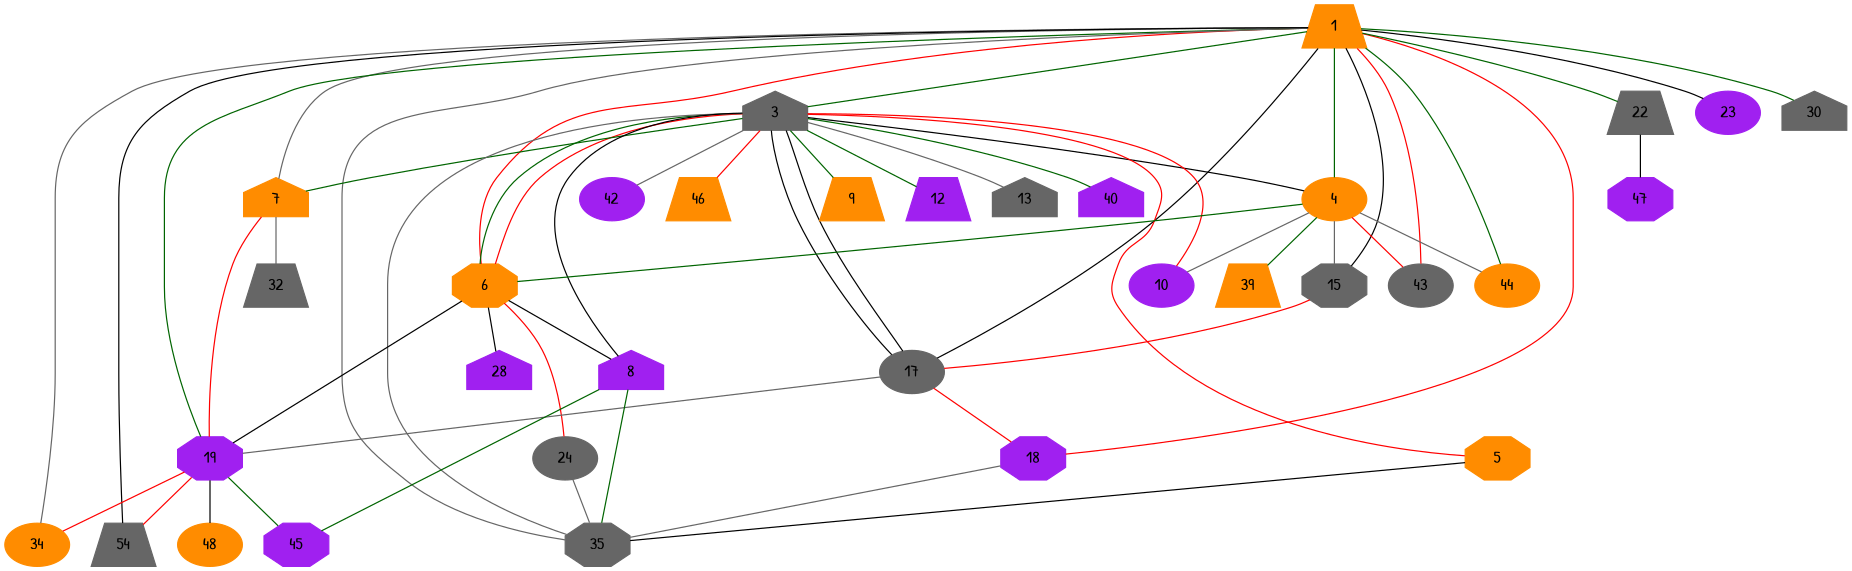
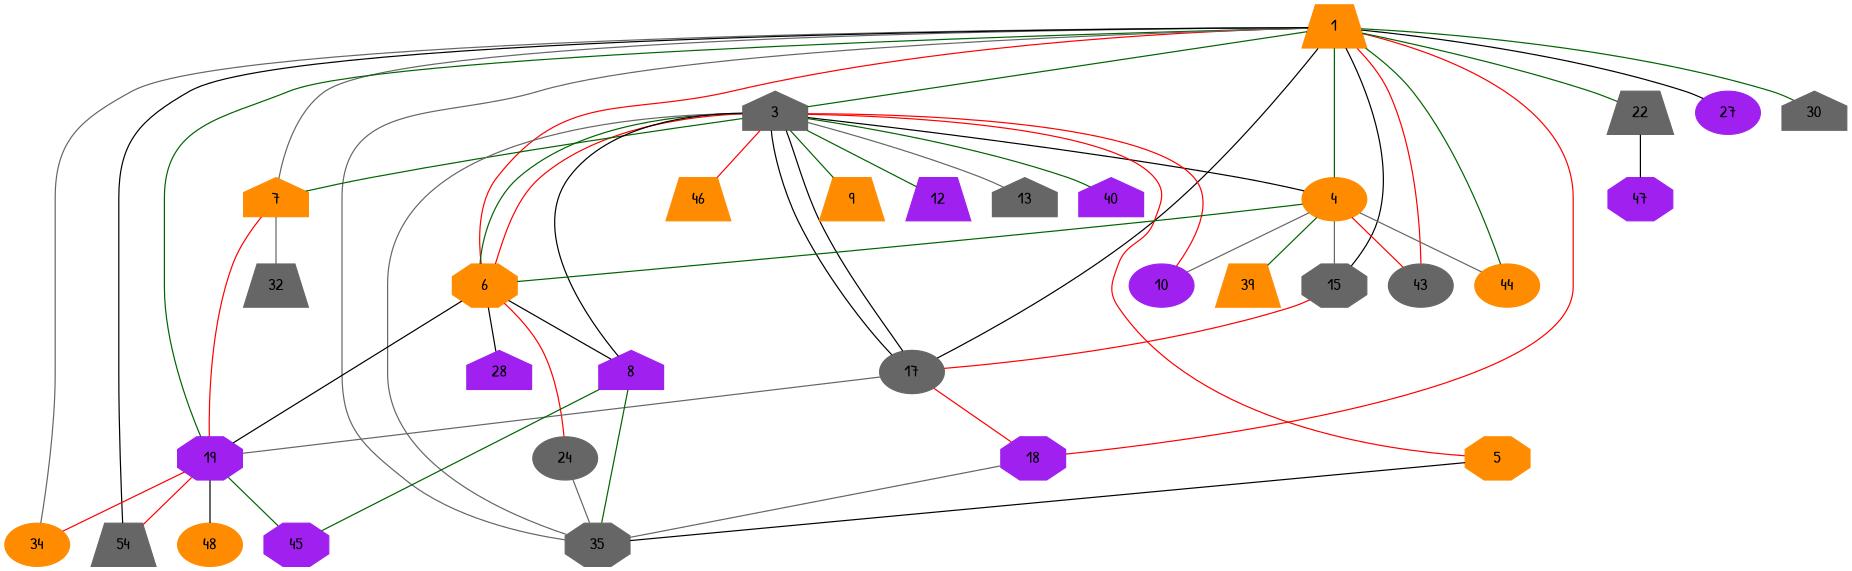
(1728, 113) -> (1728, 113)
(612, 199) -> none
